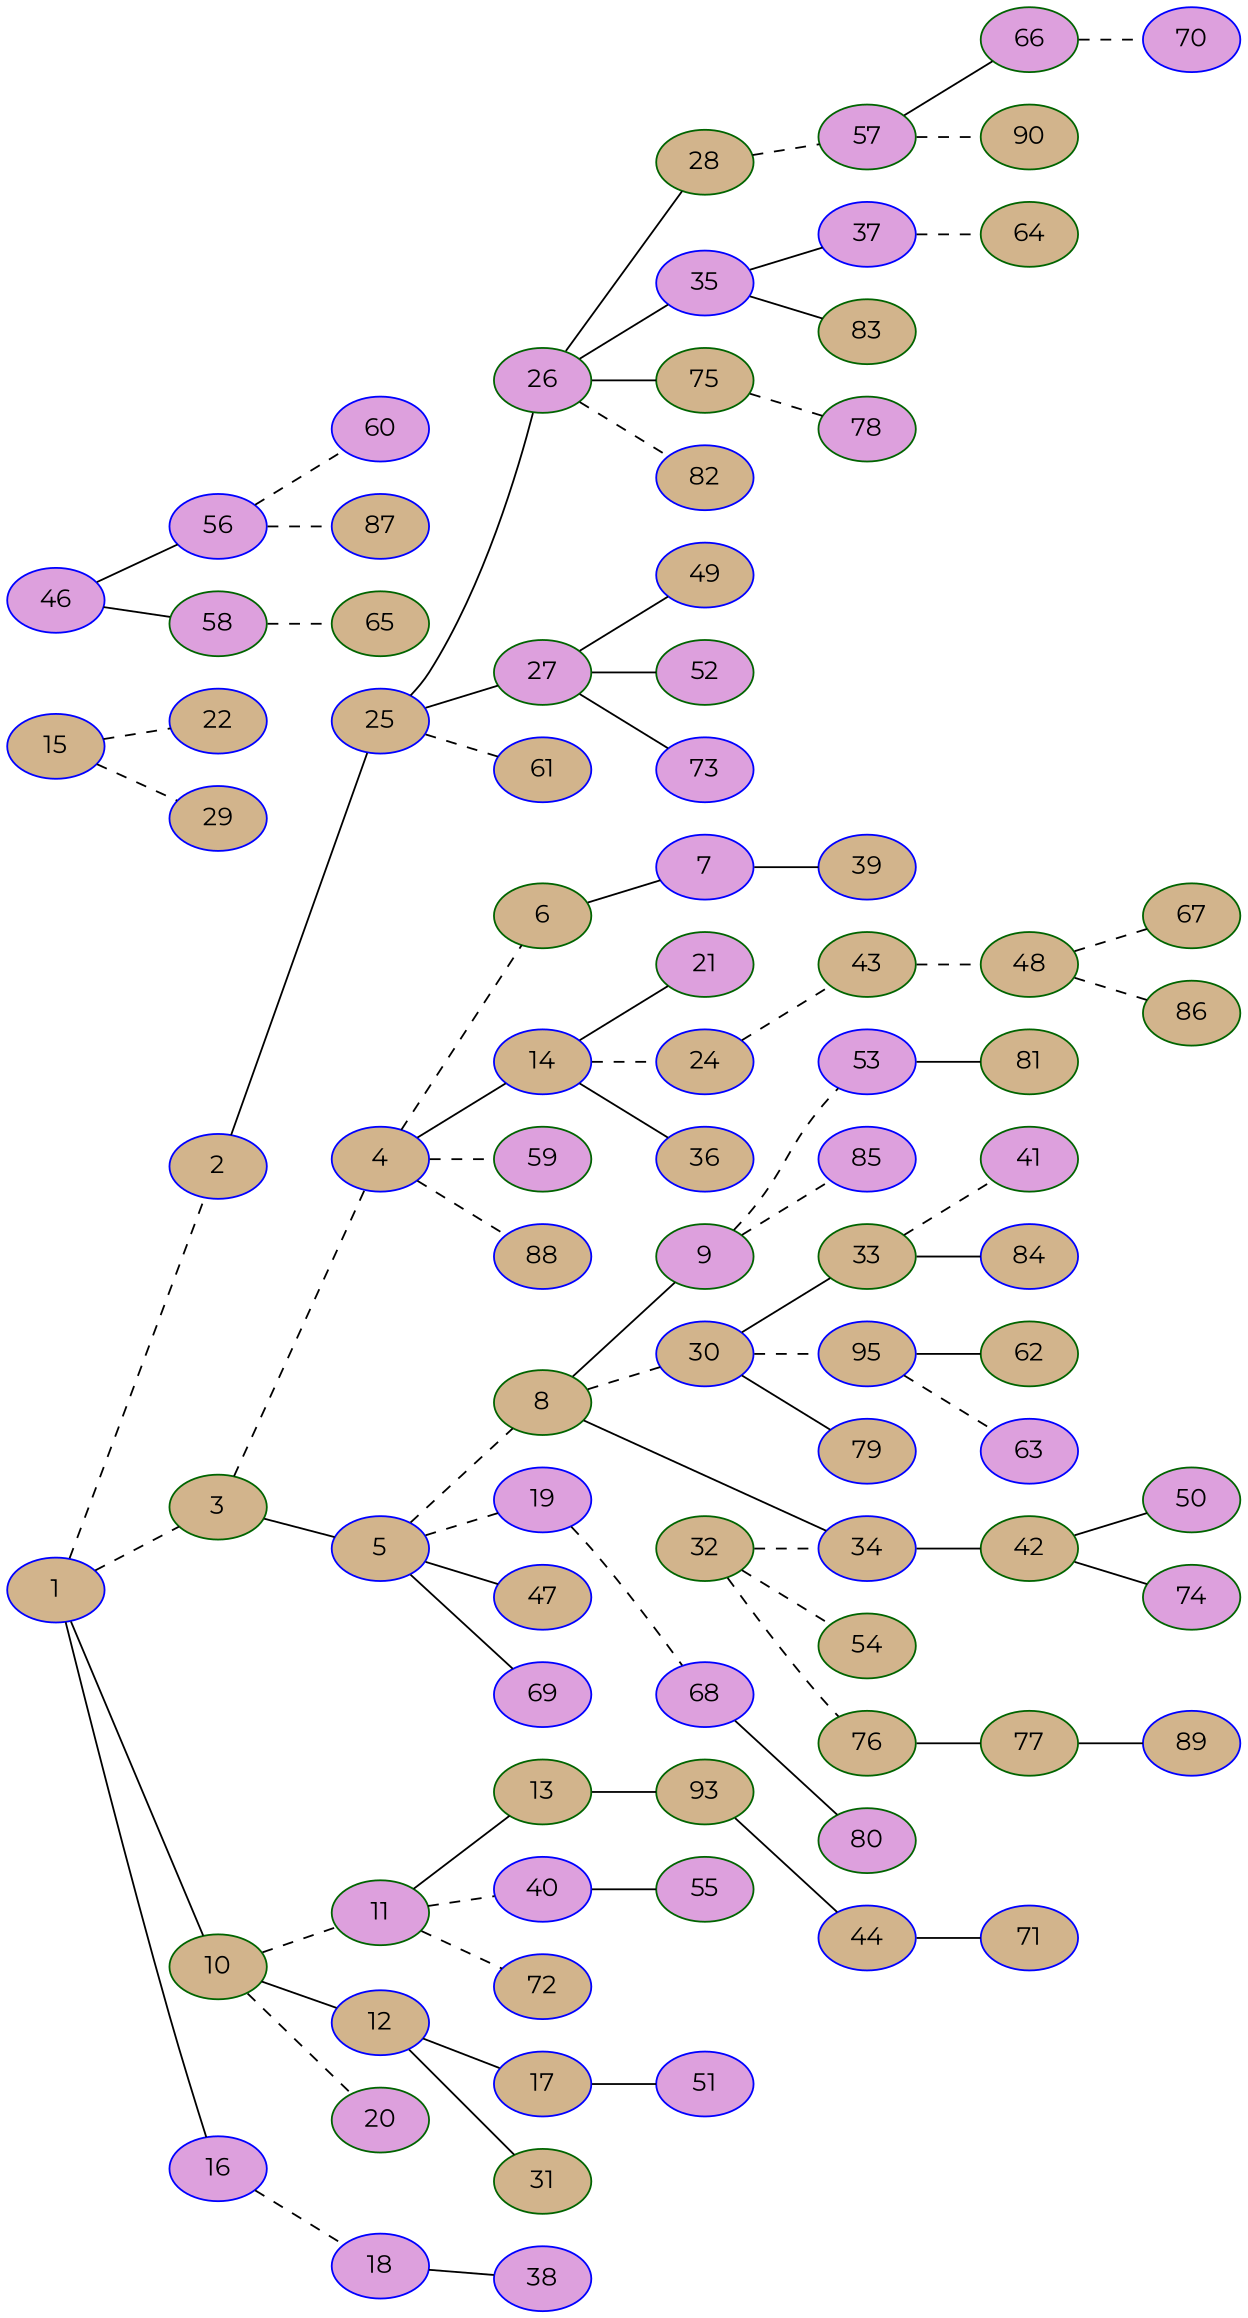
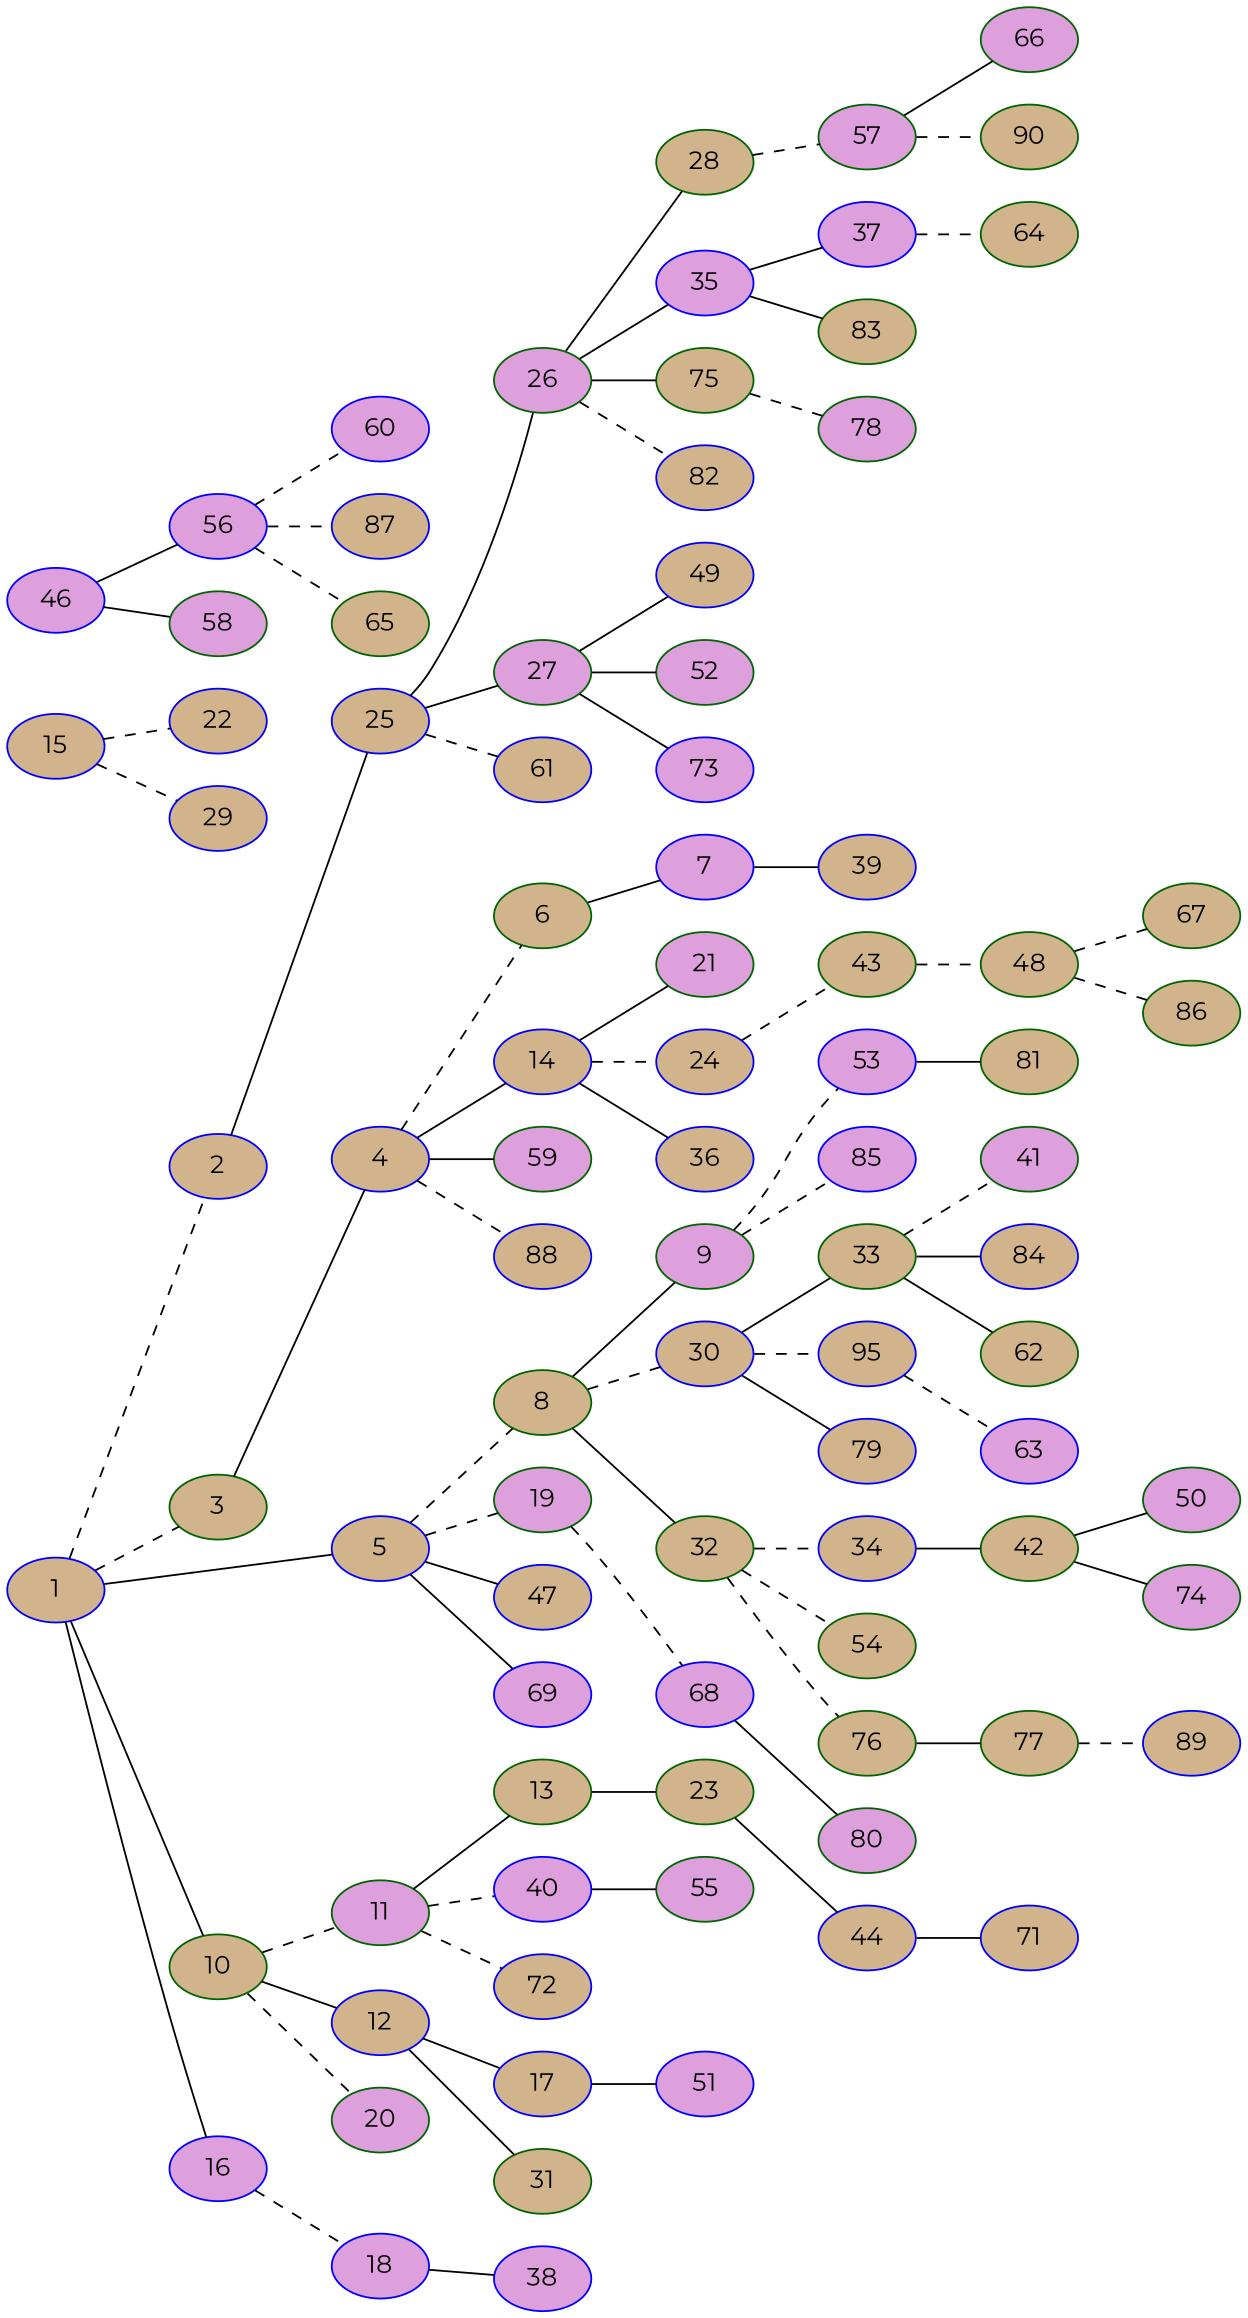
(1192, 40) -> none
(300, 624) -> (299, 575)
(462, 1159) -> (462, 1159)
(299, 1333) -> (299, 1333)
(949, 1354) -> (948, 1305)
(705, 1476) -> (624, 1476)
(543, 1500) -> (543, 1500)
(299, 1528) -> (218, 1569)
(1111, 1743) -> (1111, 1743)
(705, 1792) -> (705, 1792)
